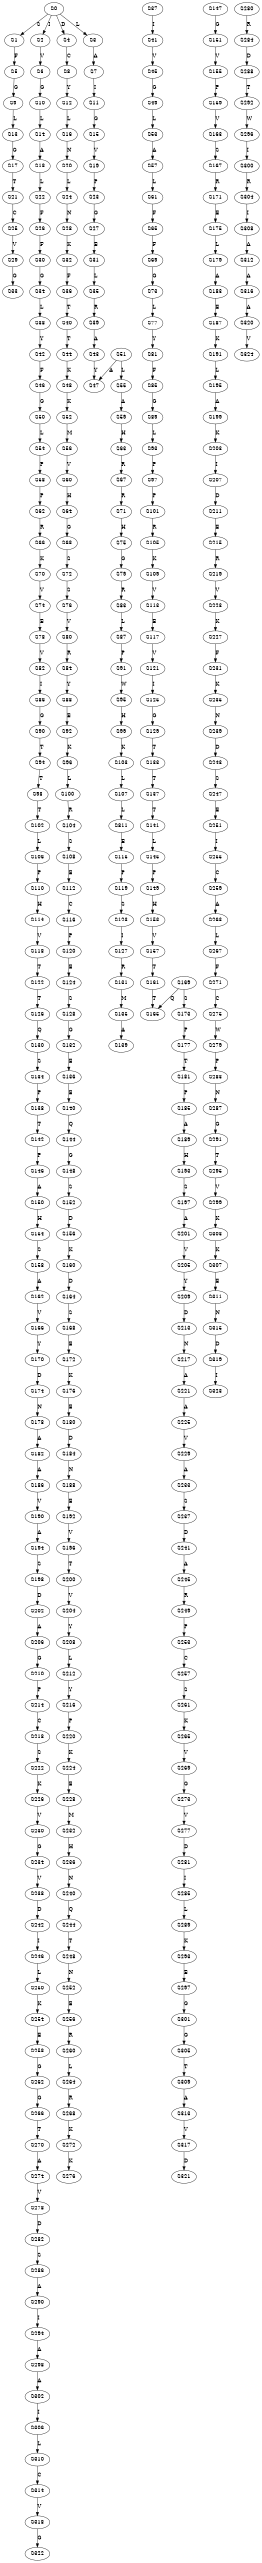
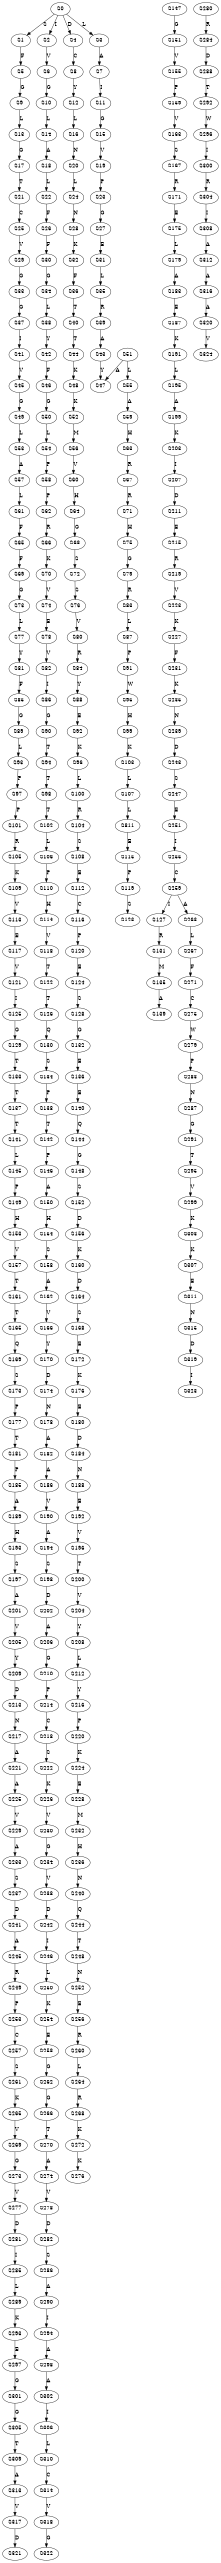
none -> (19, 306)
(121, 934) -> (168, 903)
(170, 997) -> (15, 1342)
